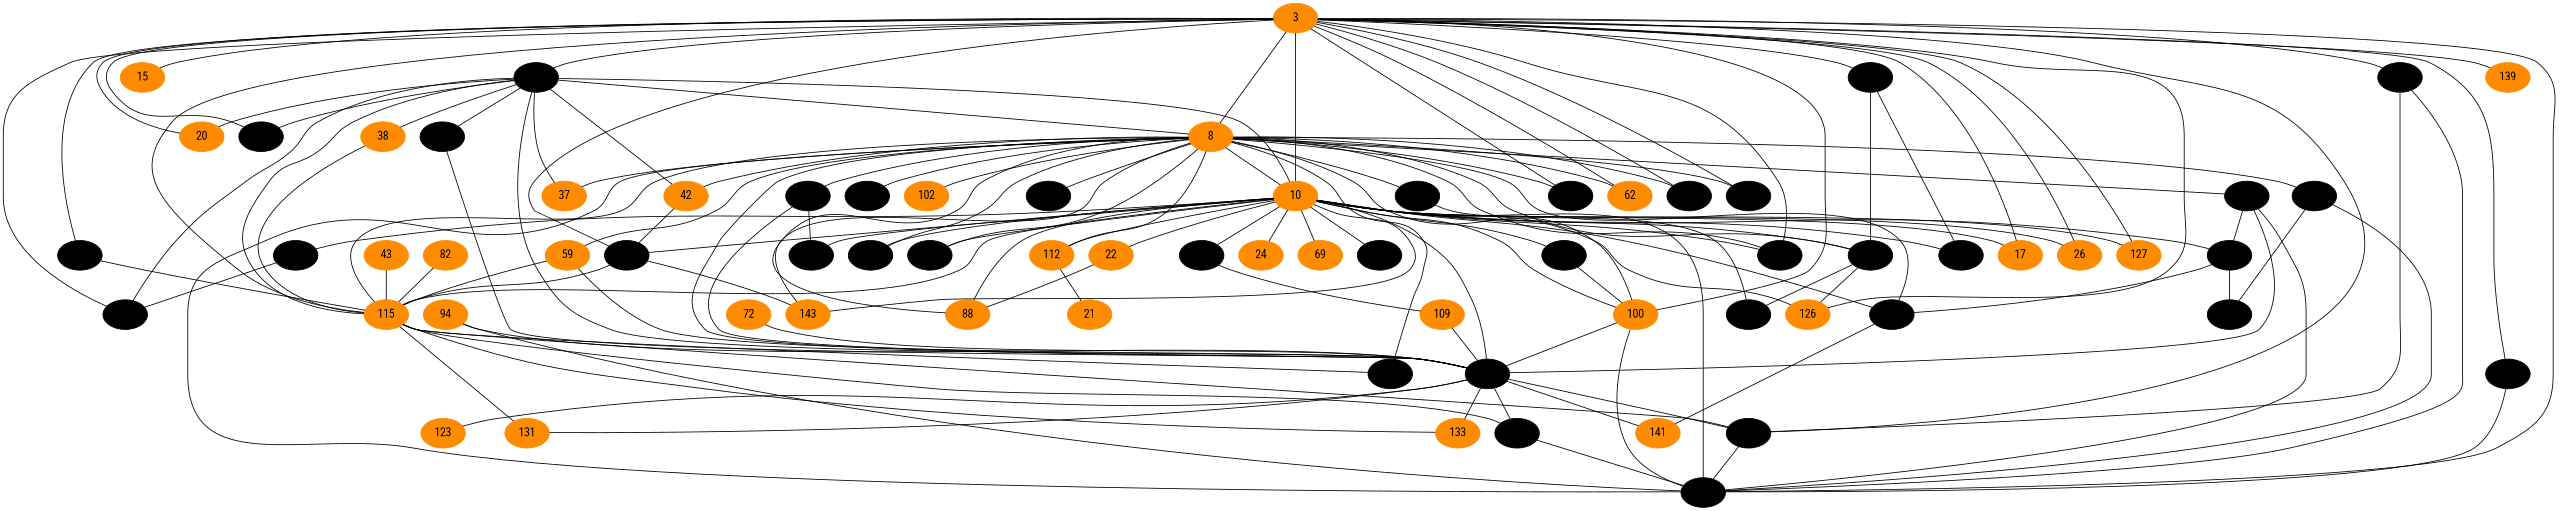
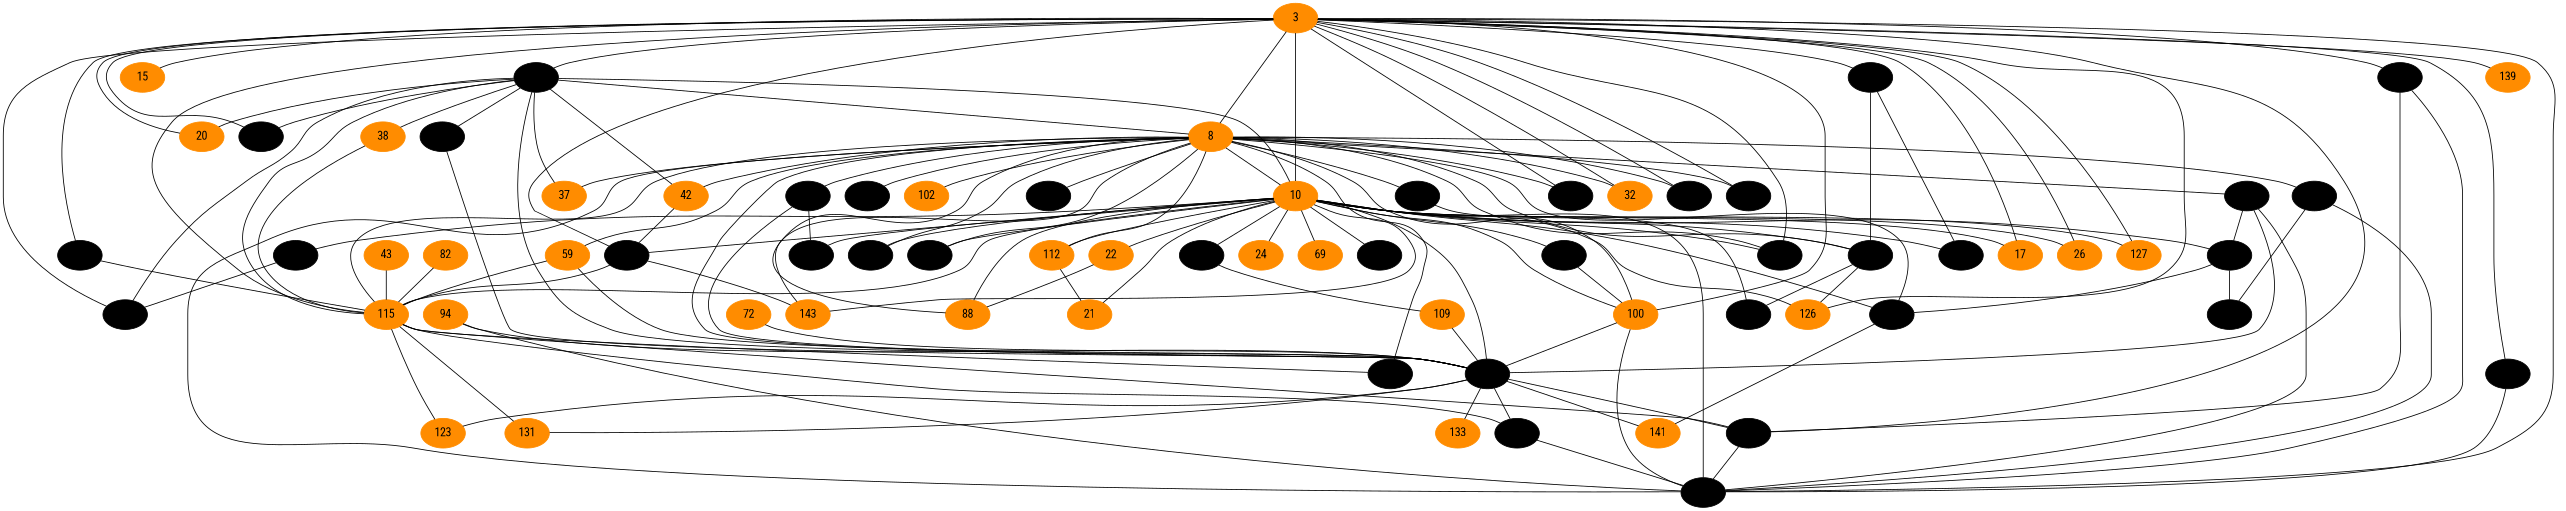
(1630, 196) -> (1630, 196)
none -> (1180, 236)
(915, 410) -> (411, 375)
